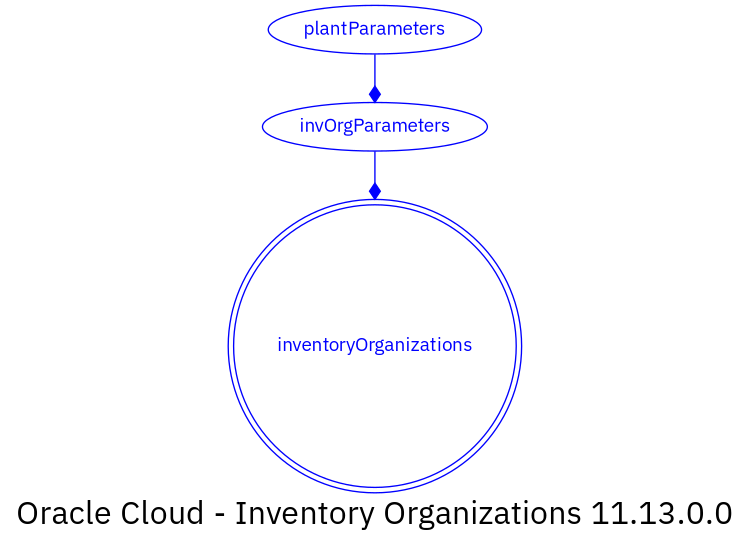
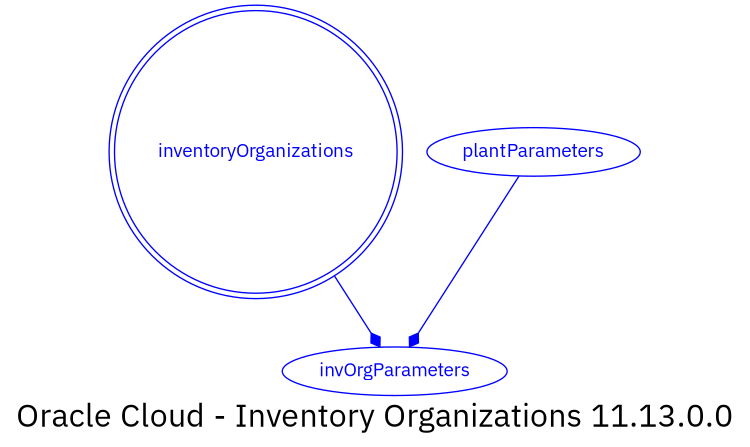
(375, 167) -> (353, 305)
